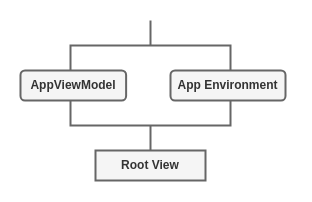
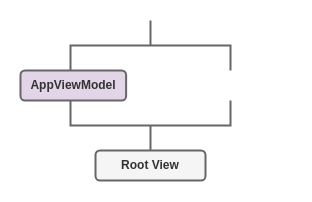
(73, 86) -> (73, 86)
(228, 86) -> none
(151, 166) -> (151, 166)
